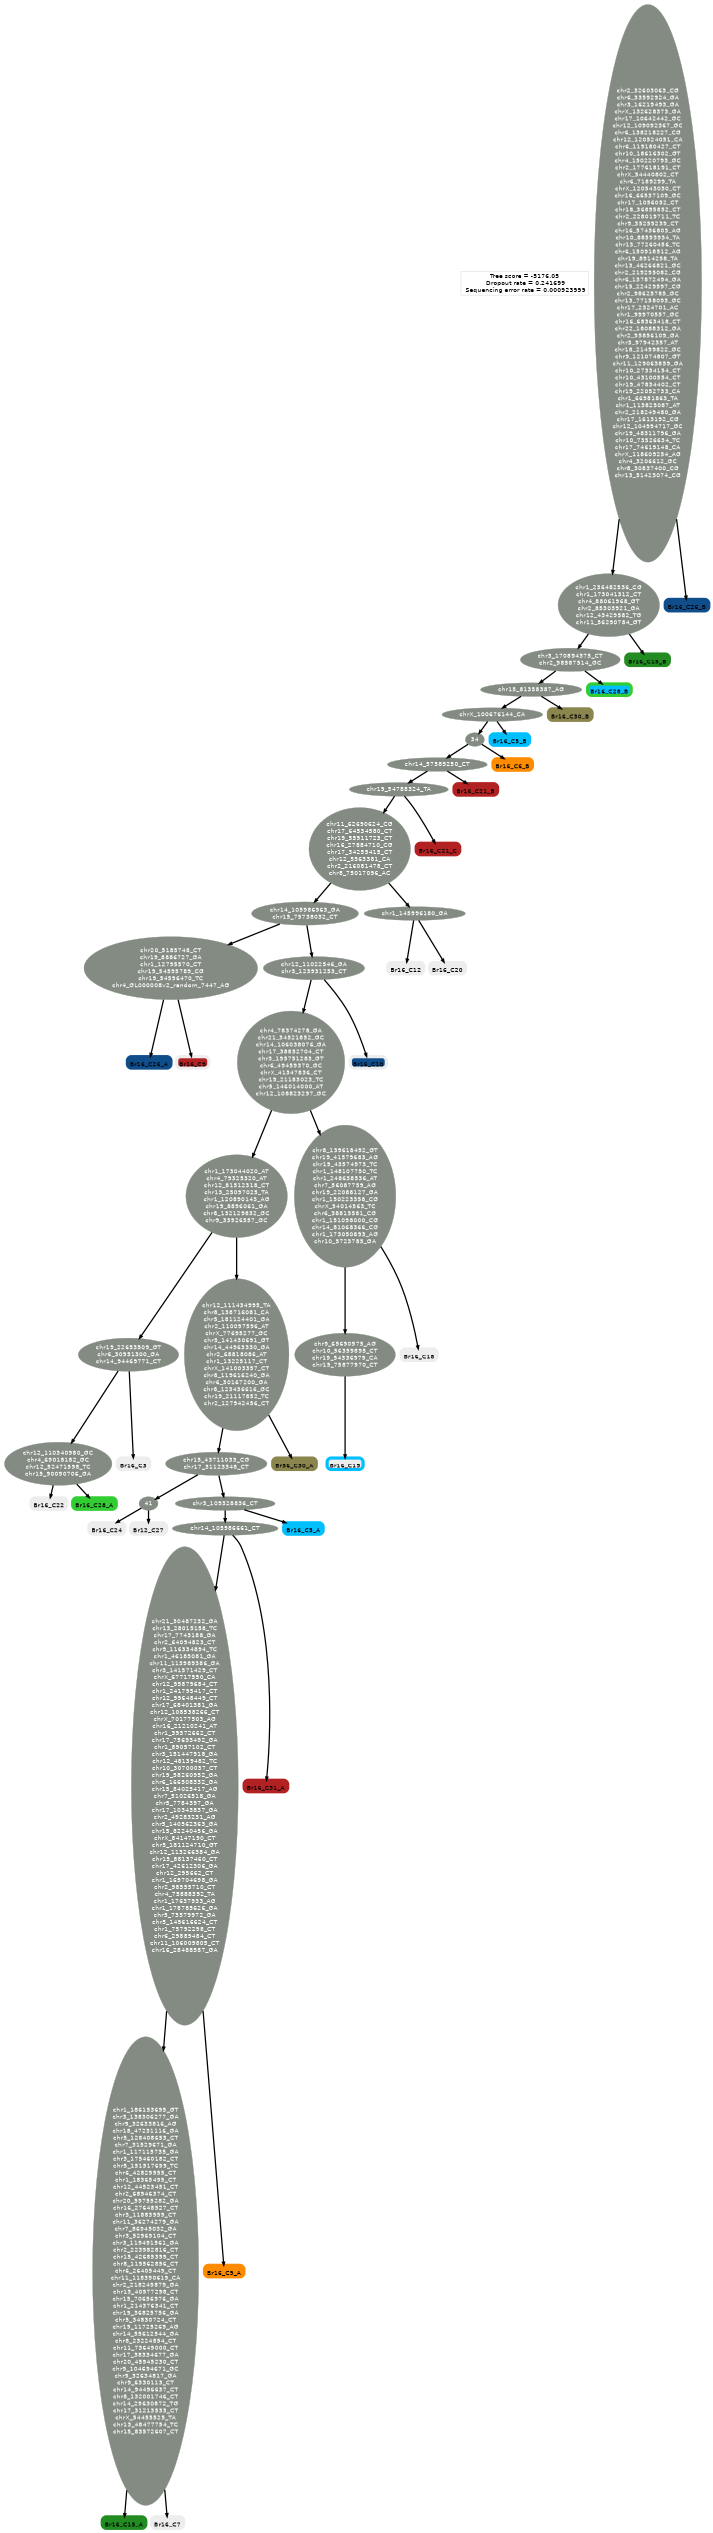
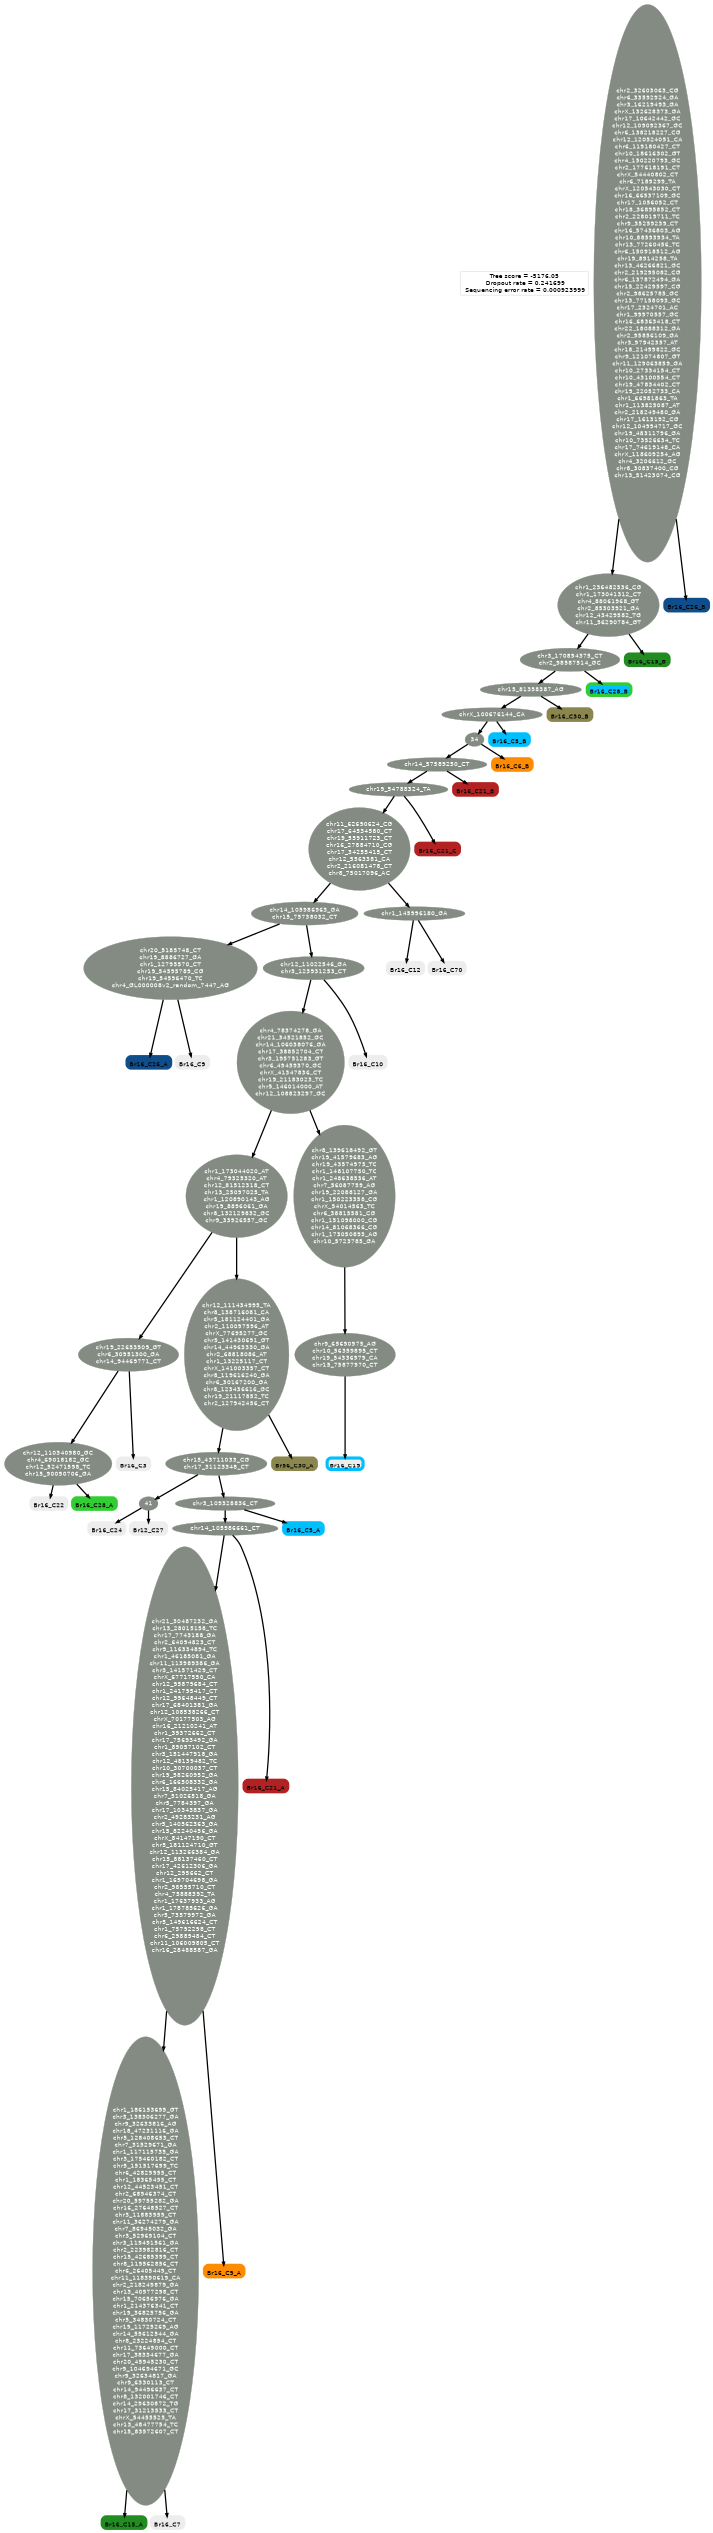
(448, 968) -> (447, 968)
(193, 1062) -> (192, 1062)
(368, 1062) -> (368, 1062)
(419, 1355) -> none
(266, 1786) -> (266, 1786)
